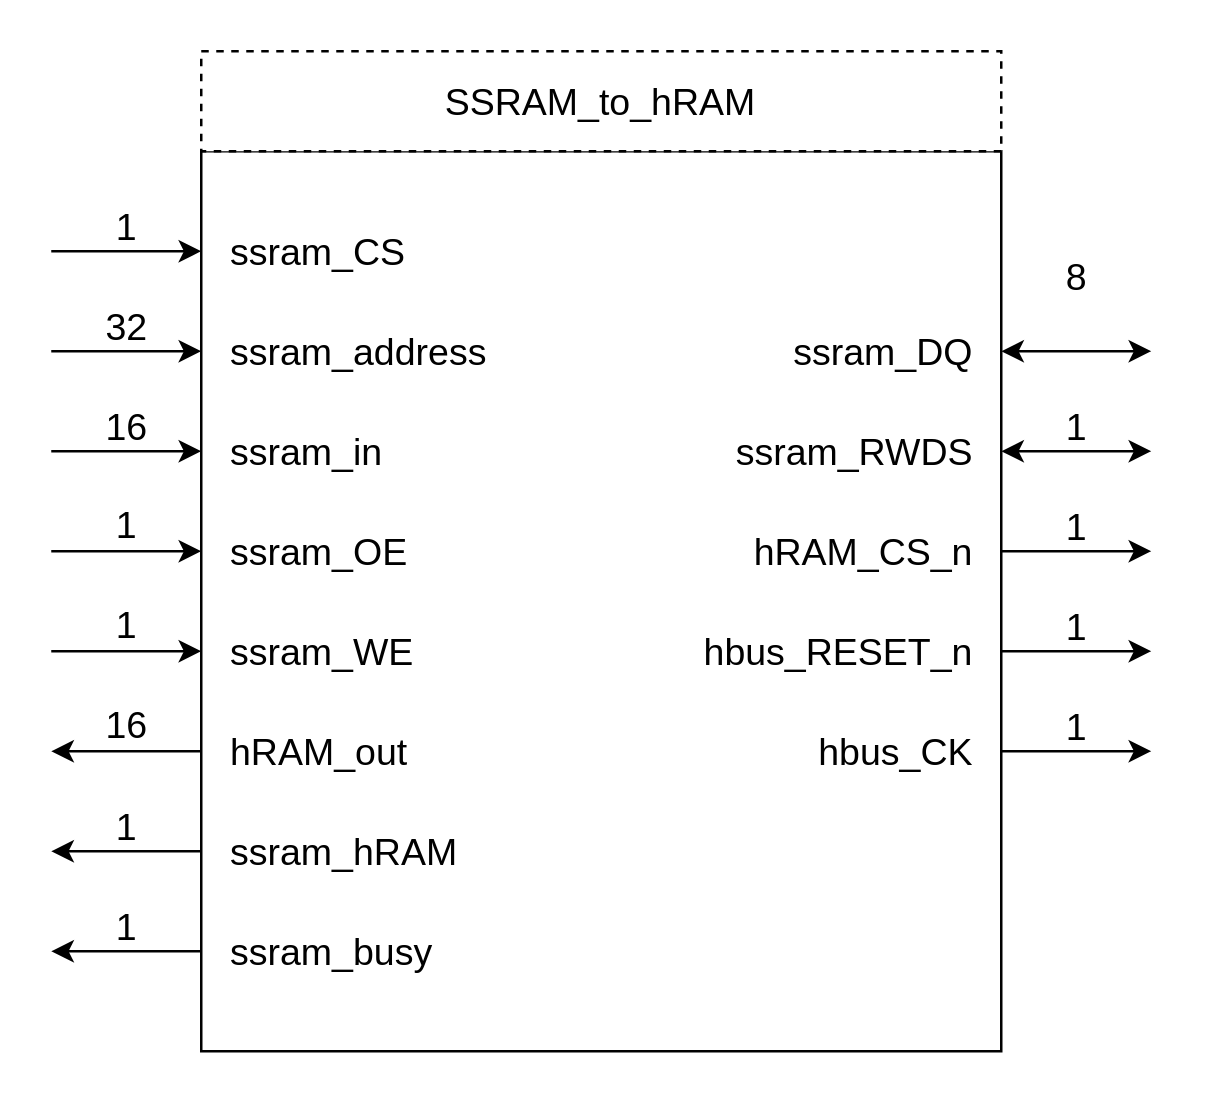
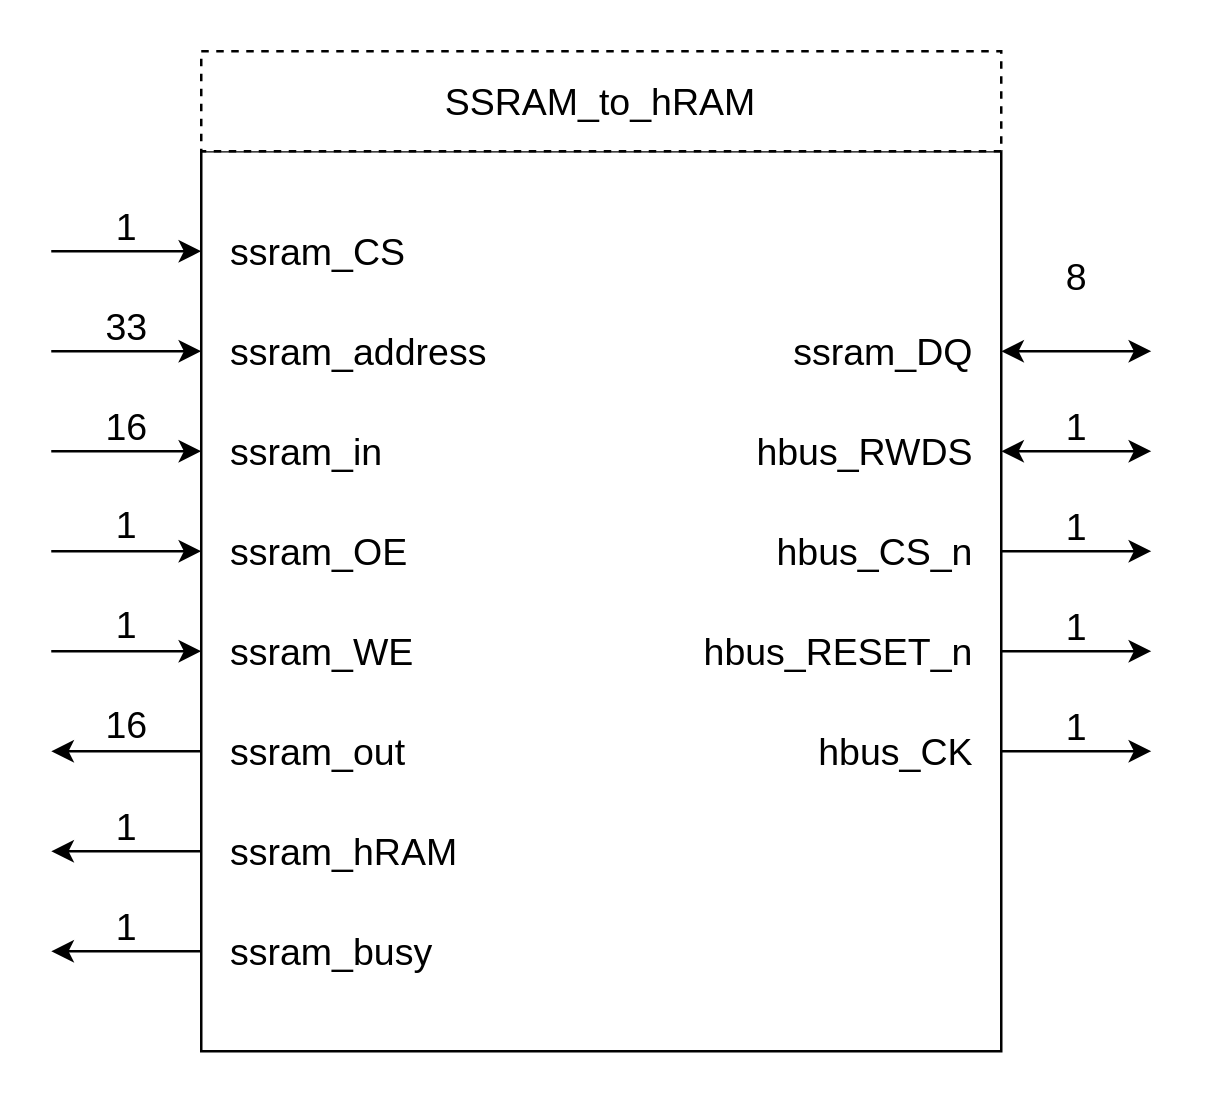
(128, 326) -> (128, 326)
(869, 451) -> (879, 451)
(879, 551) -> (879, 551)
(298, 751) -> (307, 751)
